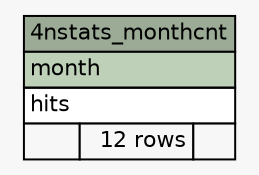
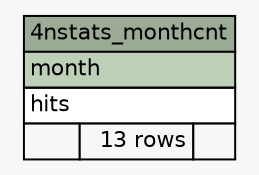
(144, 141) -> (144, 141)
